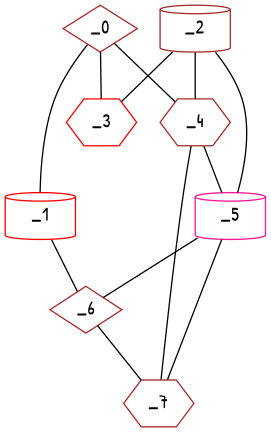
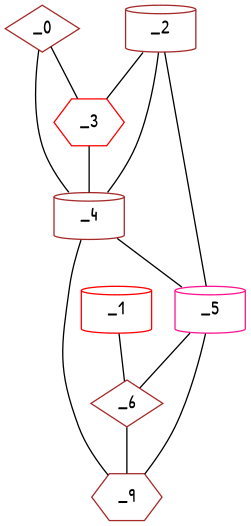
(50, 114) -> none
(195, 122) -> (89, 216)
none -> (89, 169)
(159, 403) -> (127, 497)
